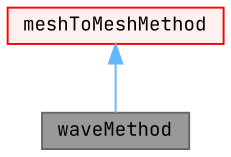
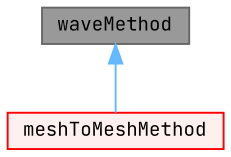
(116, 88) -> (116, 88)
